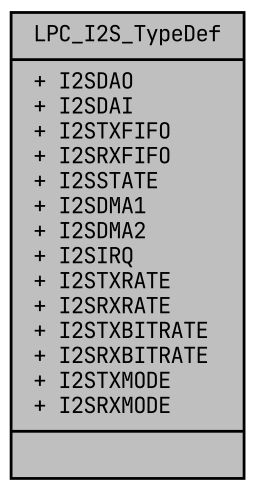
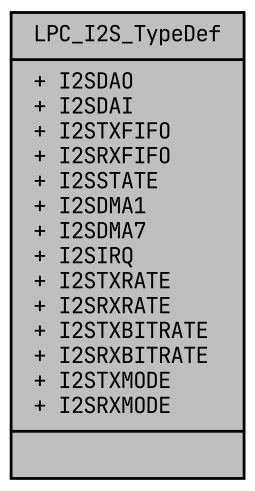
(90, 232) -> (90, 232)
